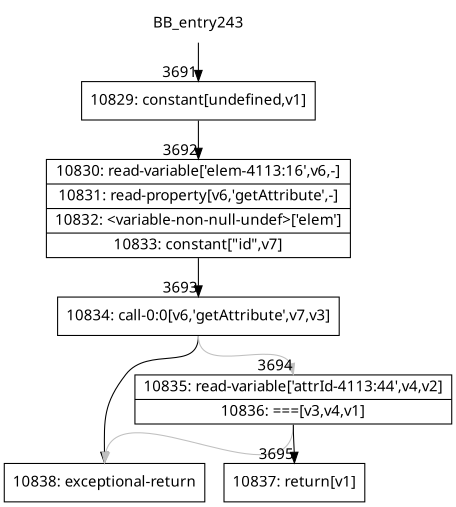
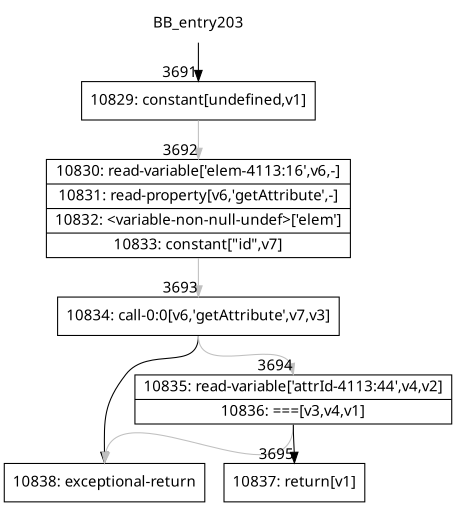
(198, 23) -> (198, 23)
(198, 134) -> (198, 134)
(198, 272) -> (198, 272)
